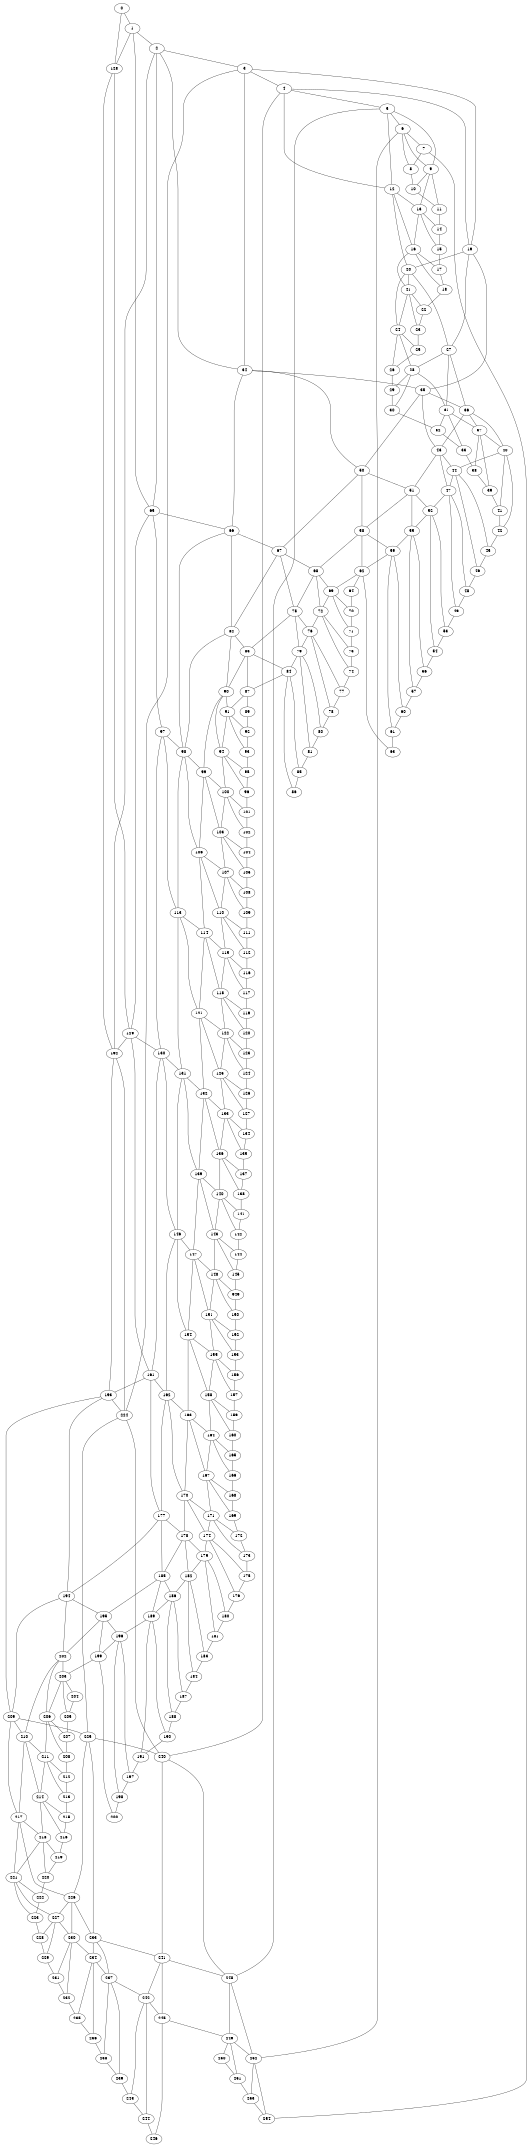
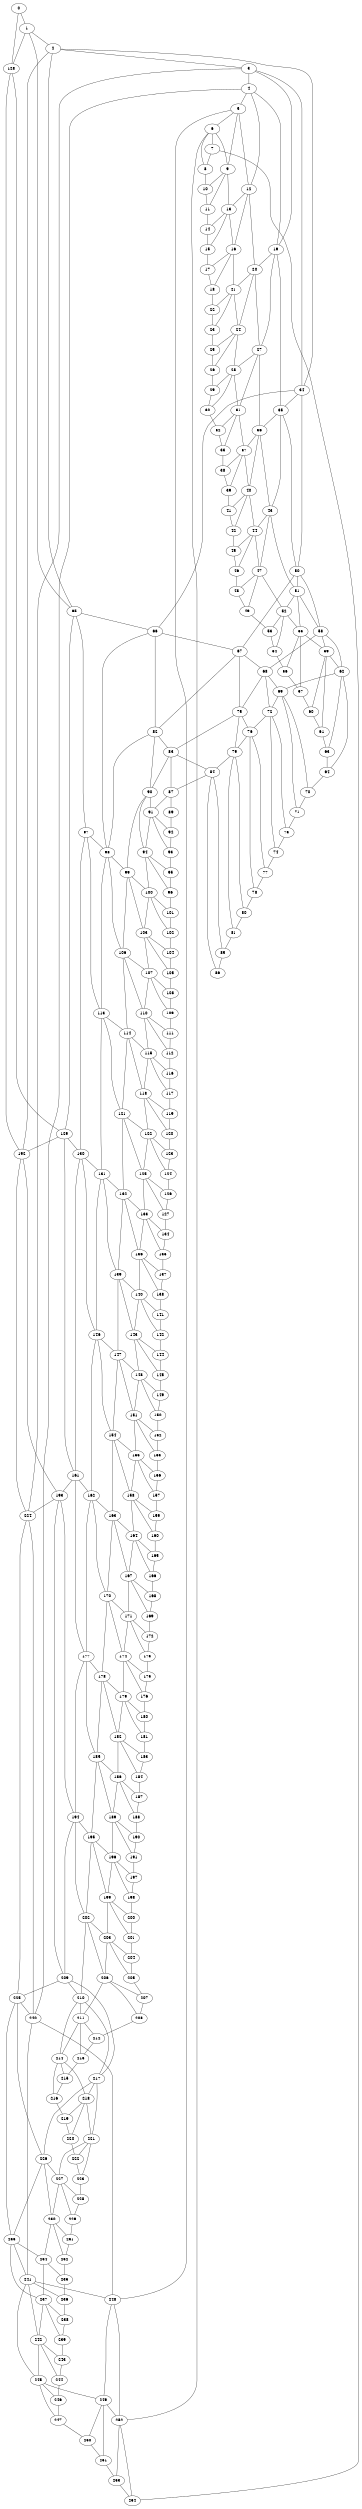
none -> (327, 762)
(236, 1295) -> (160, 1395)
none -> (131, 1938)
(93, 1998) -> (46, 2290)
none -> (58, 2420)
